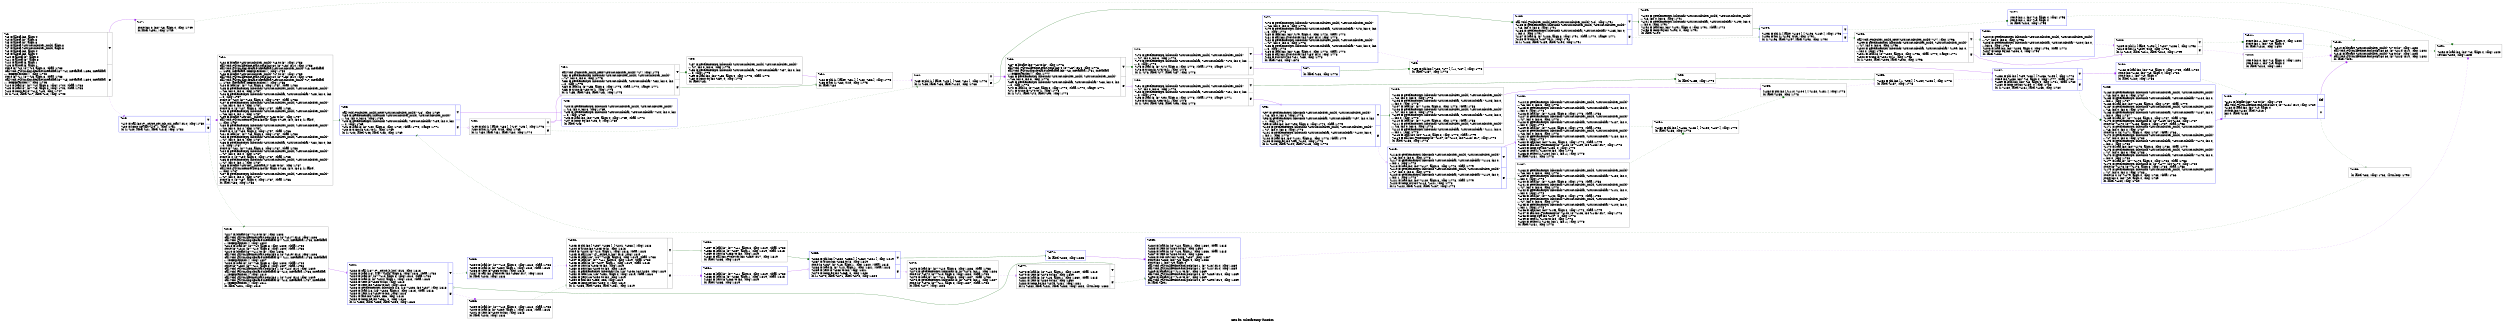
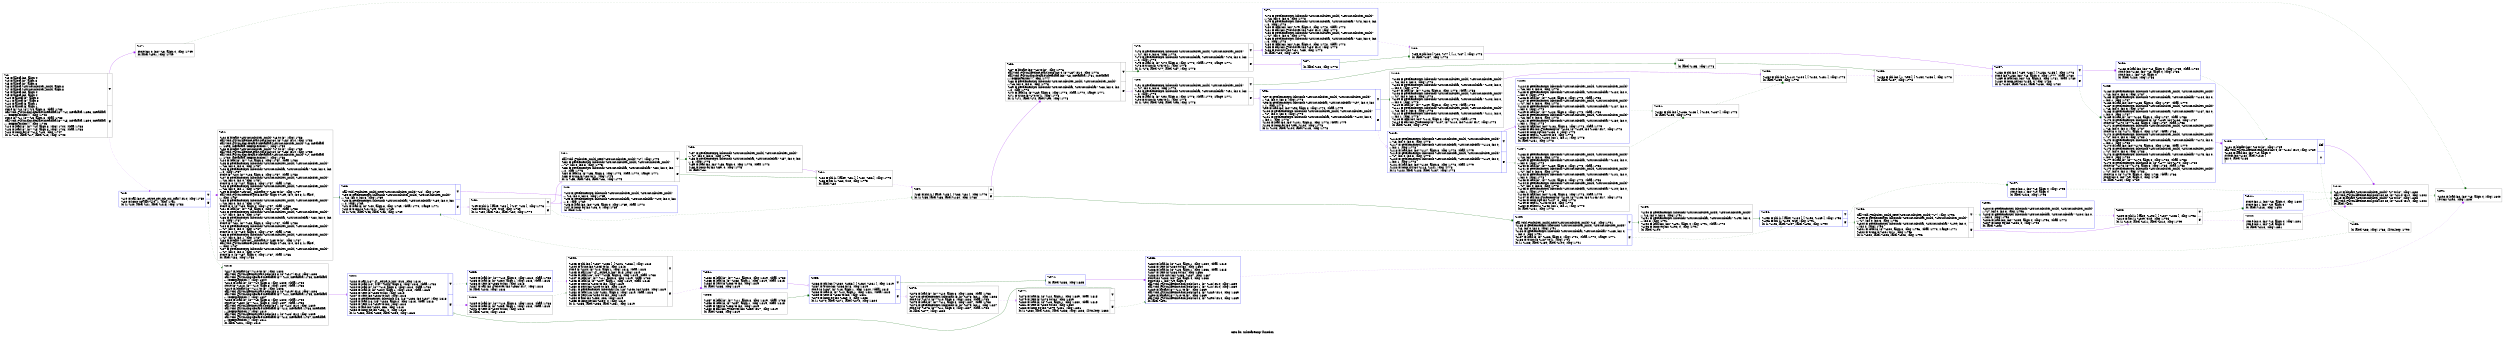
(686, 251) -> none
